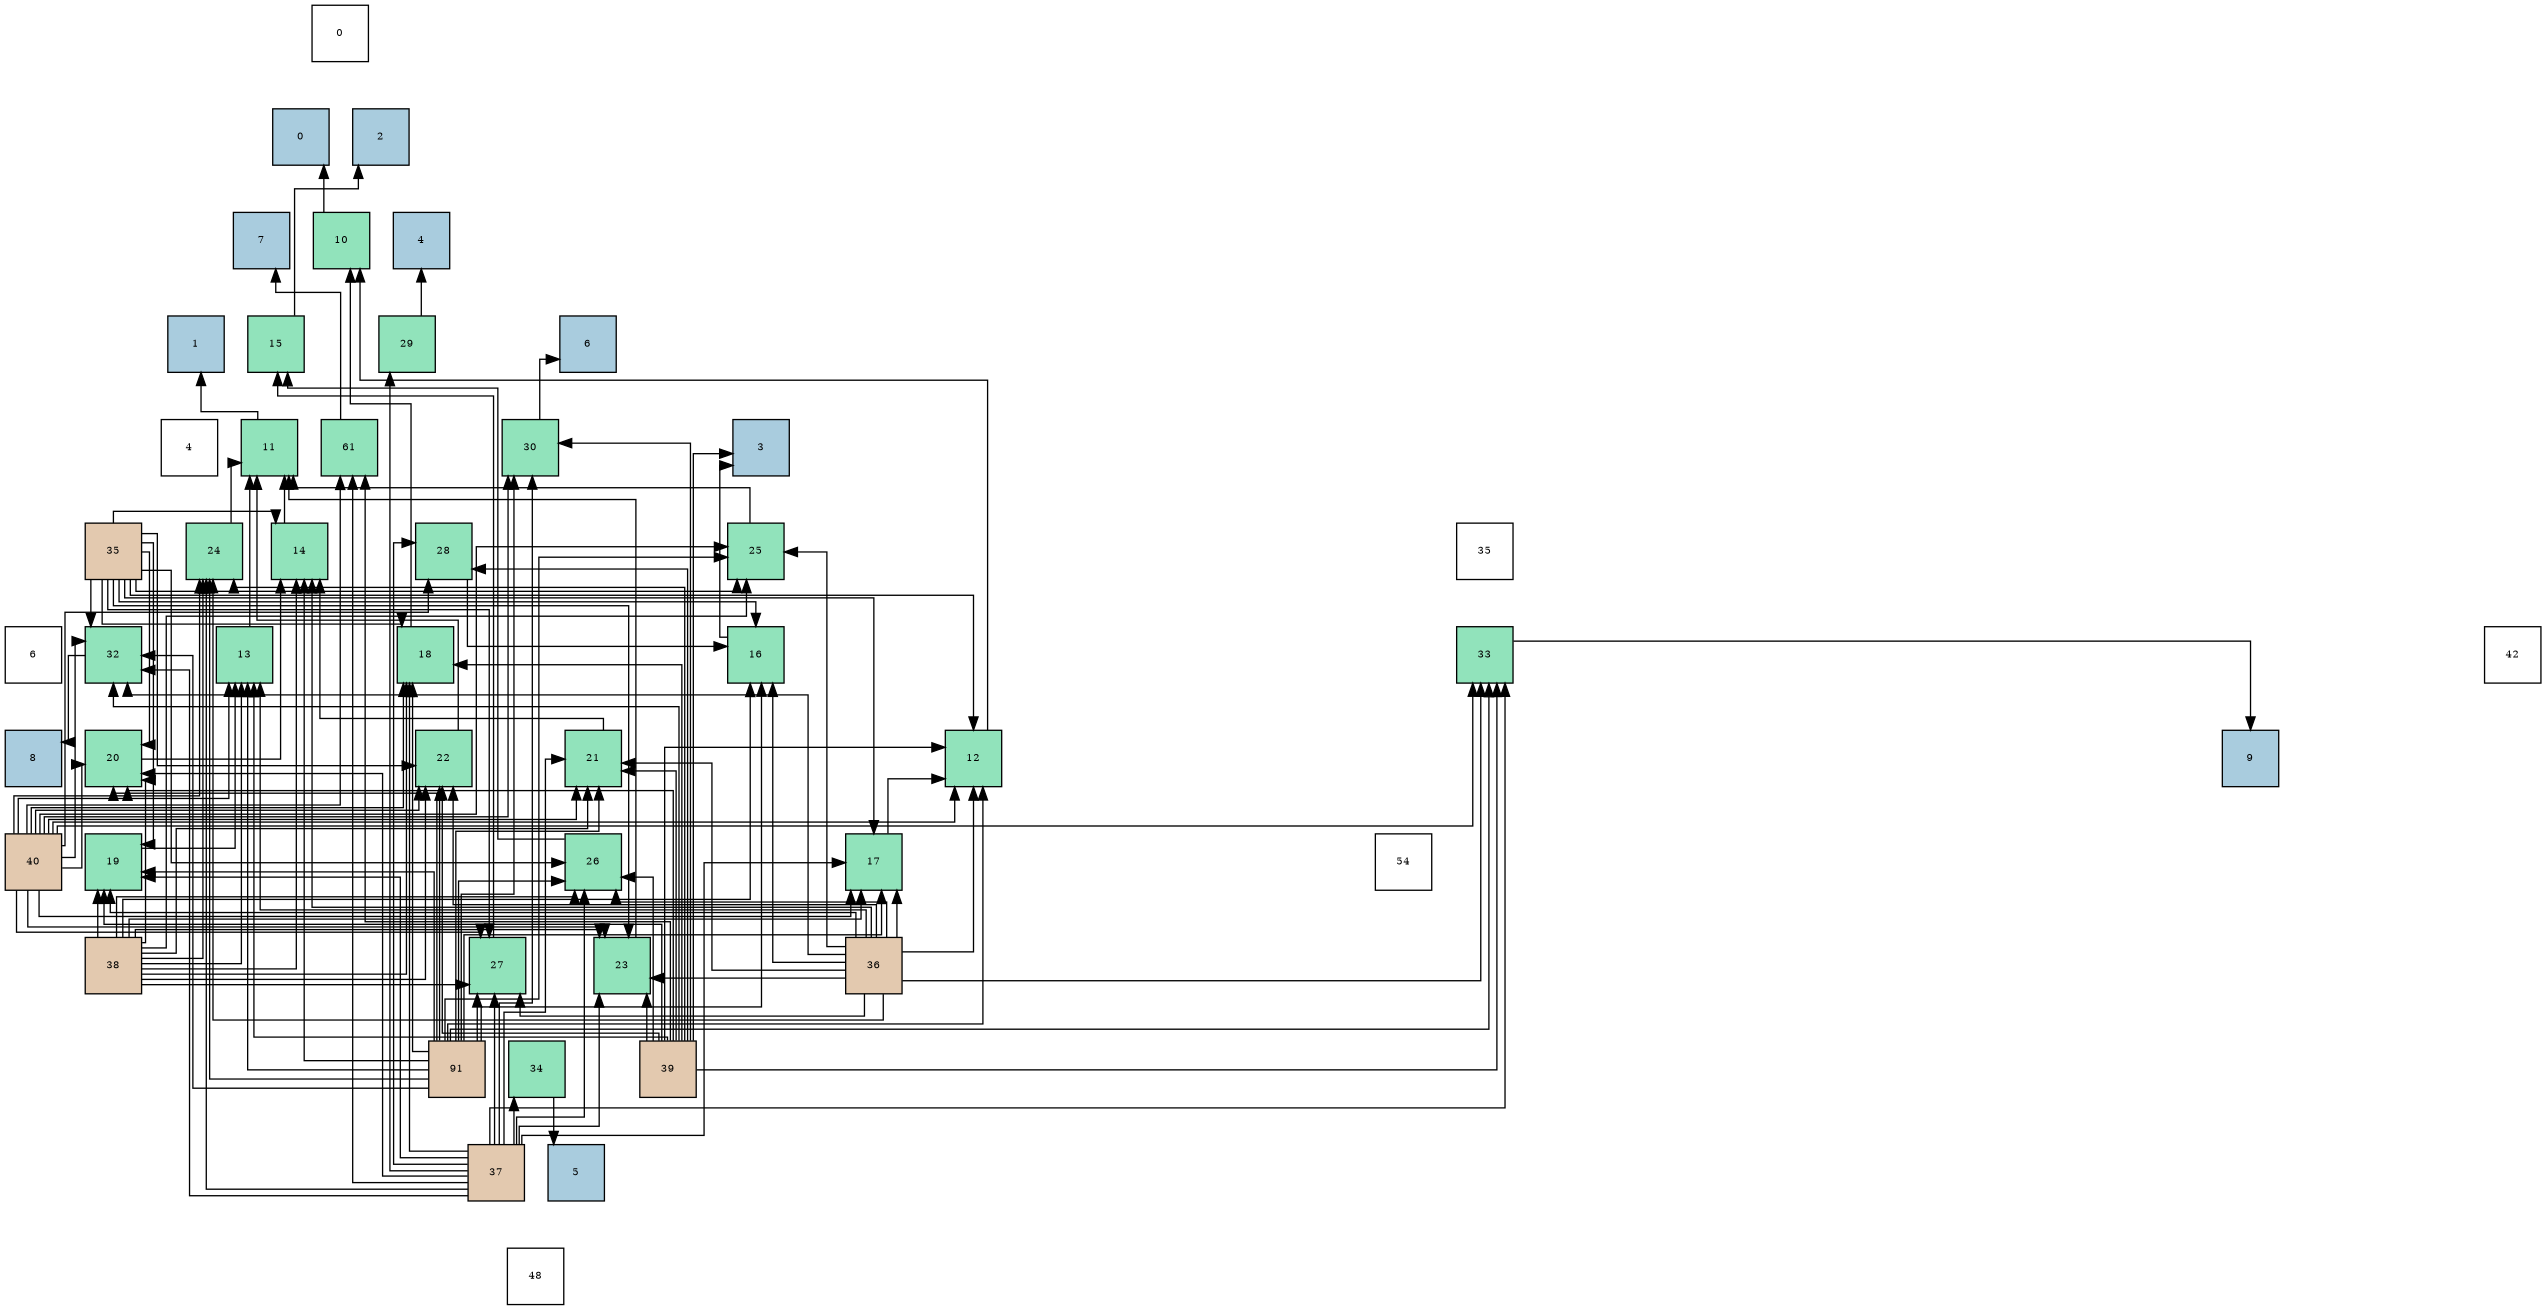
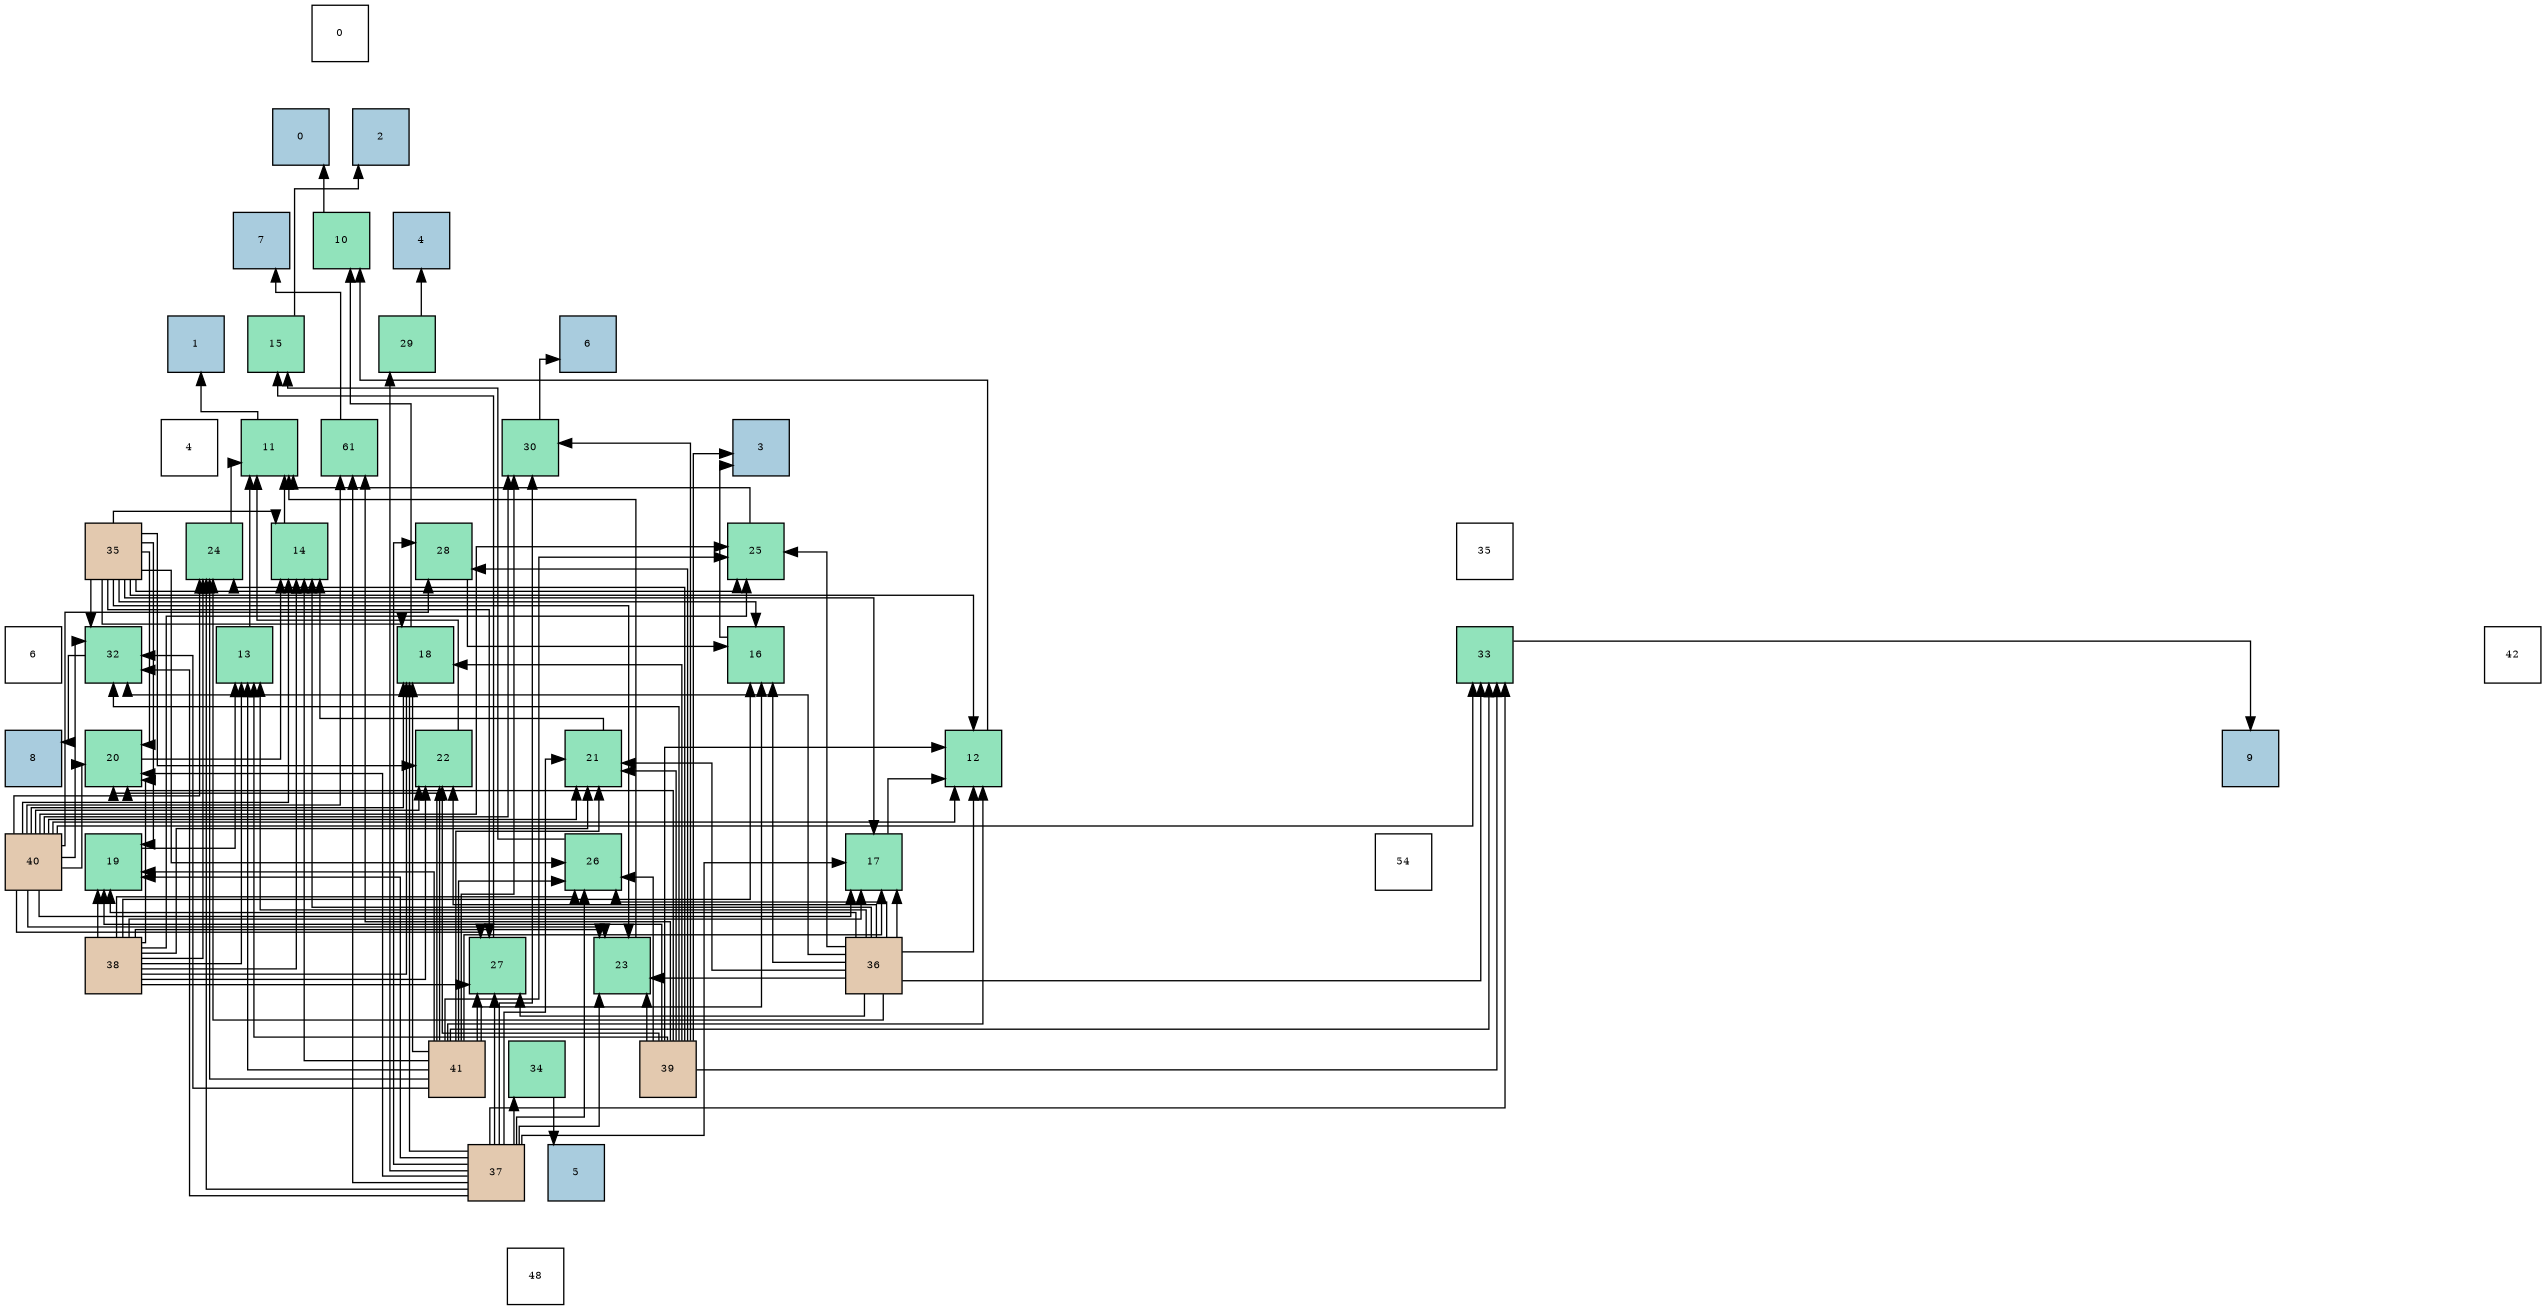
(157, 798) -> (288, 757)
(457, 1069) -> (457, 1069)
